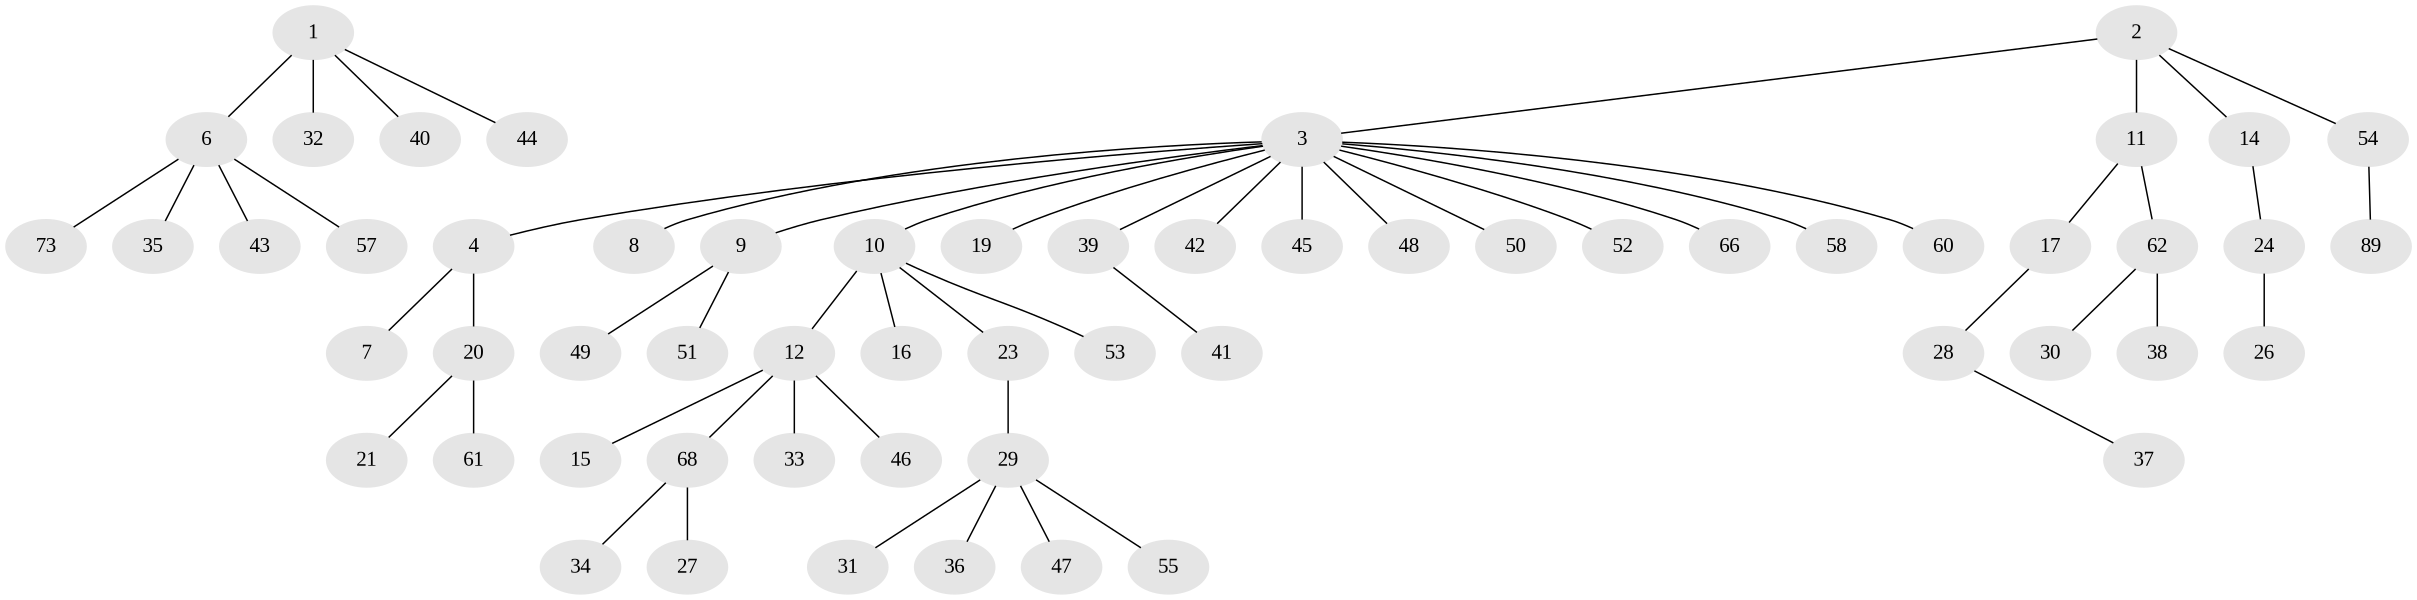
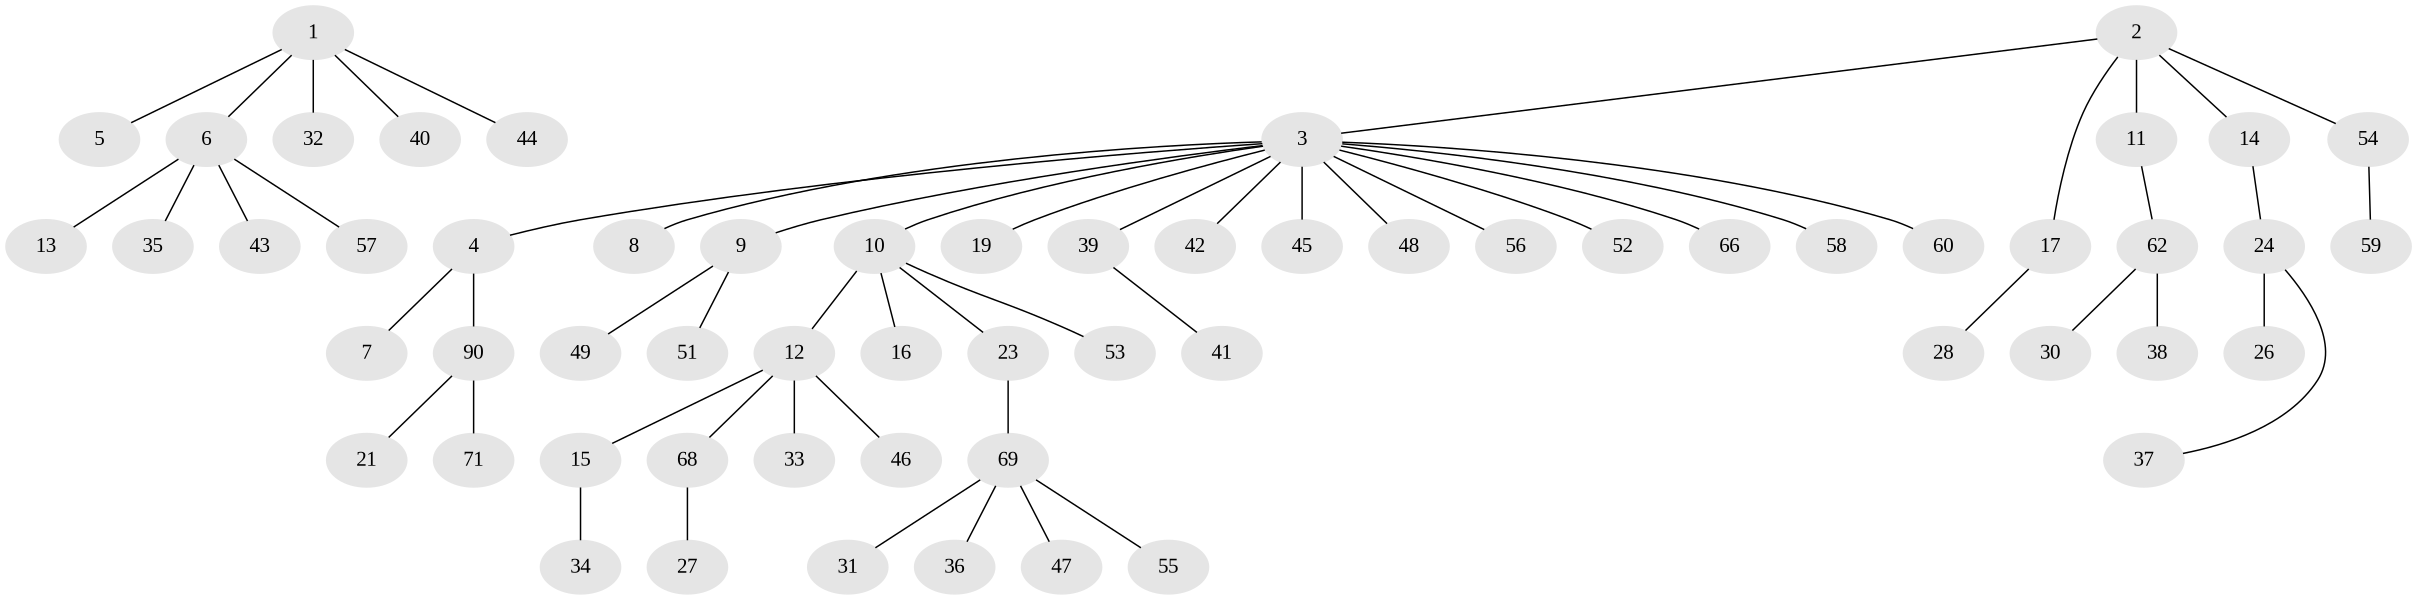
none -> (99, 140)
(2093, 193) -> (2075, 134)
(46, 246) -> (46, 246)
(1516, 246) -> (1516, 246)
(2371, 246) -> (2371, 246)
(474, 353) -> (474, 353)
(2044, 407) -> (2307, 394)
(474, 460) -> (474, 460)
(1008, 460) -> (1008, 460)
(634, 514) -> (581, 514)
